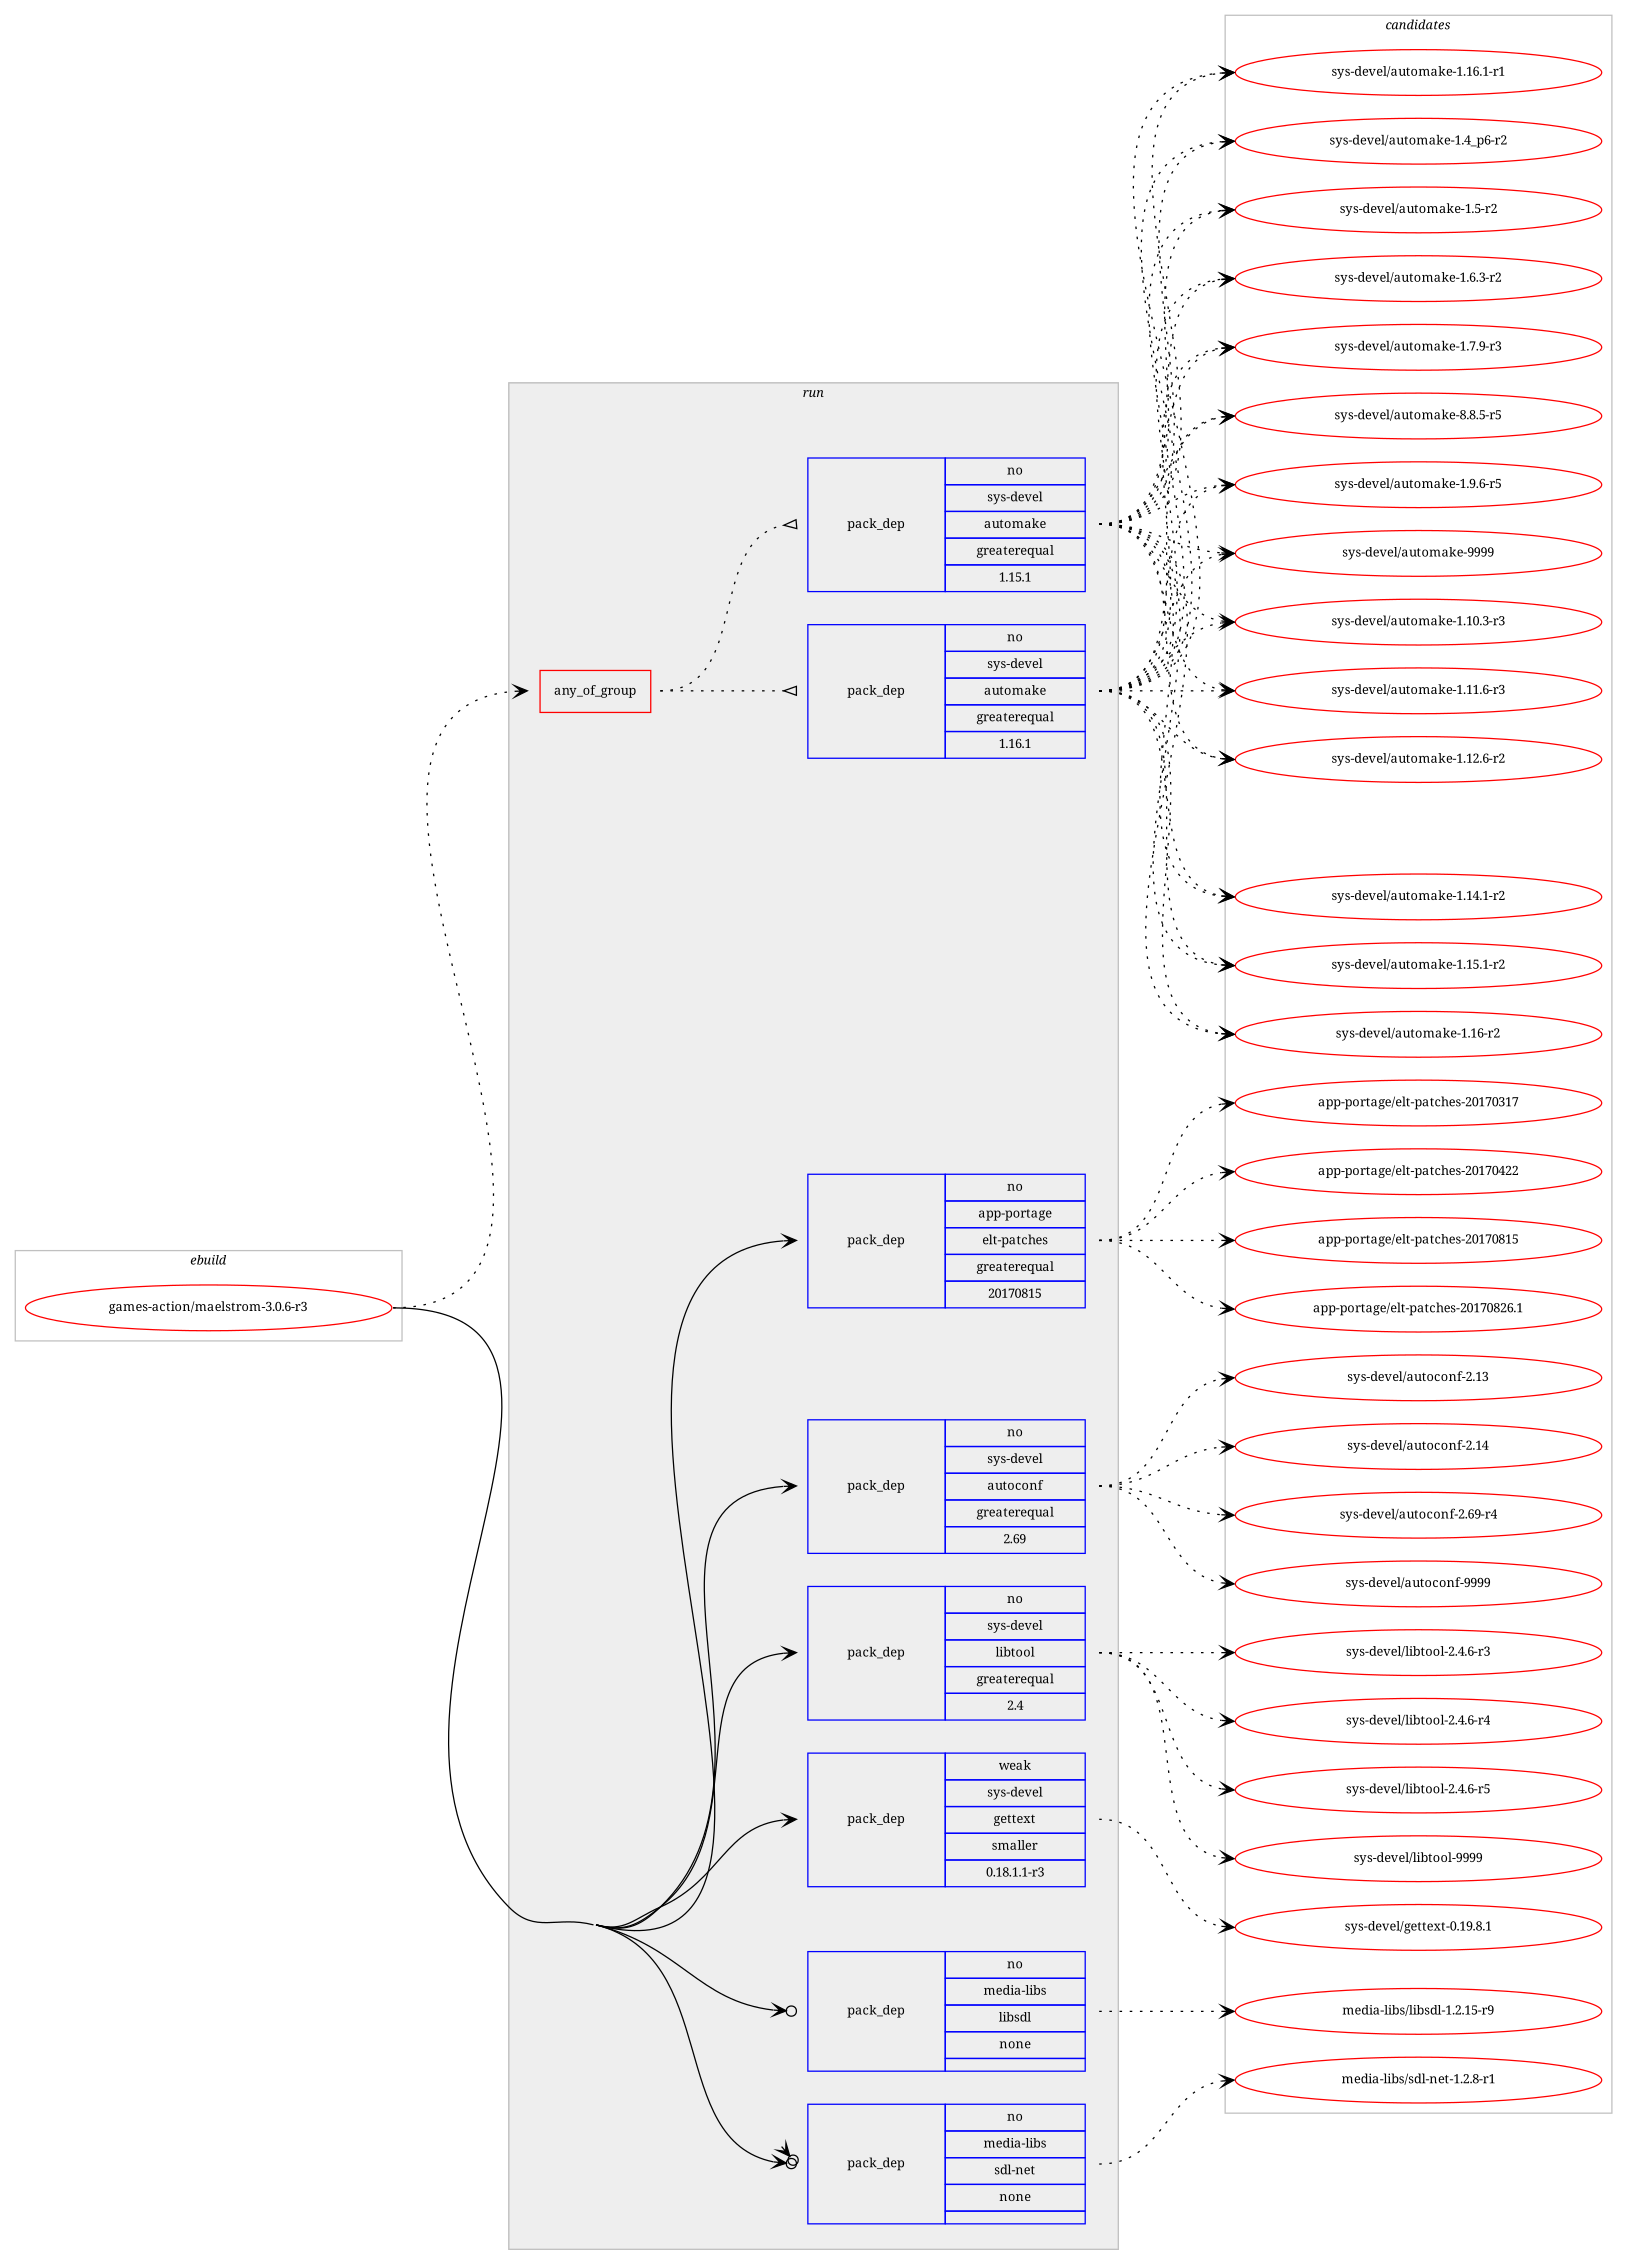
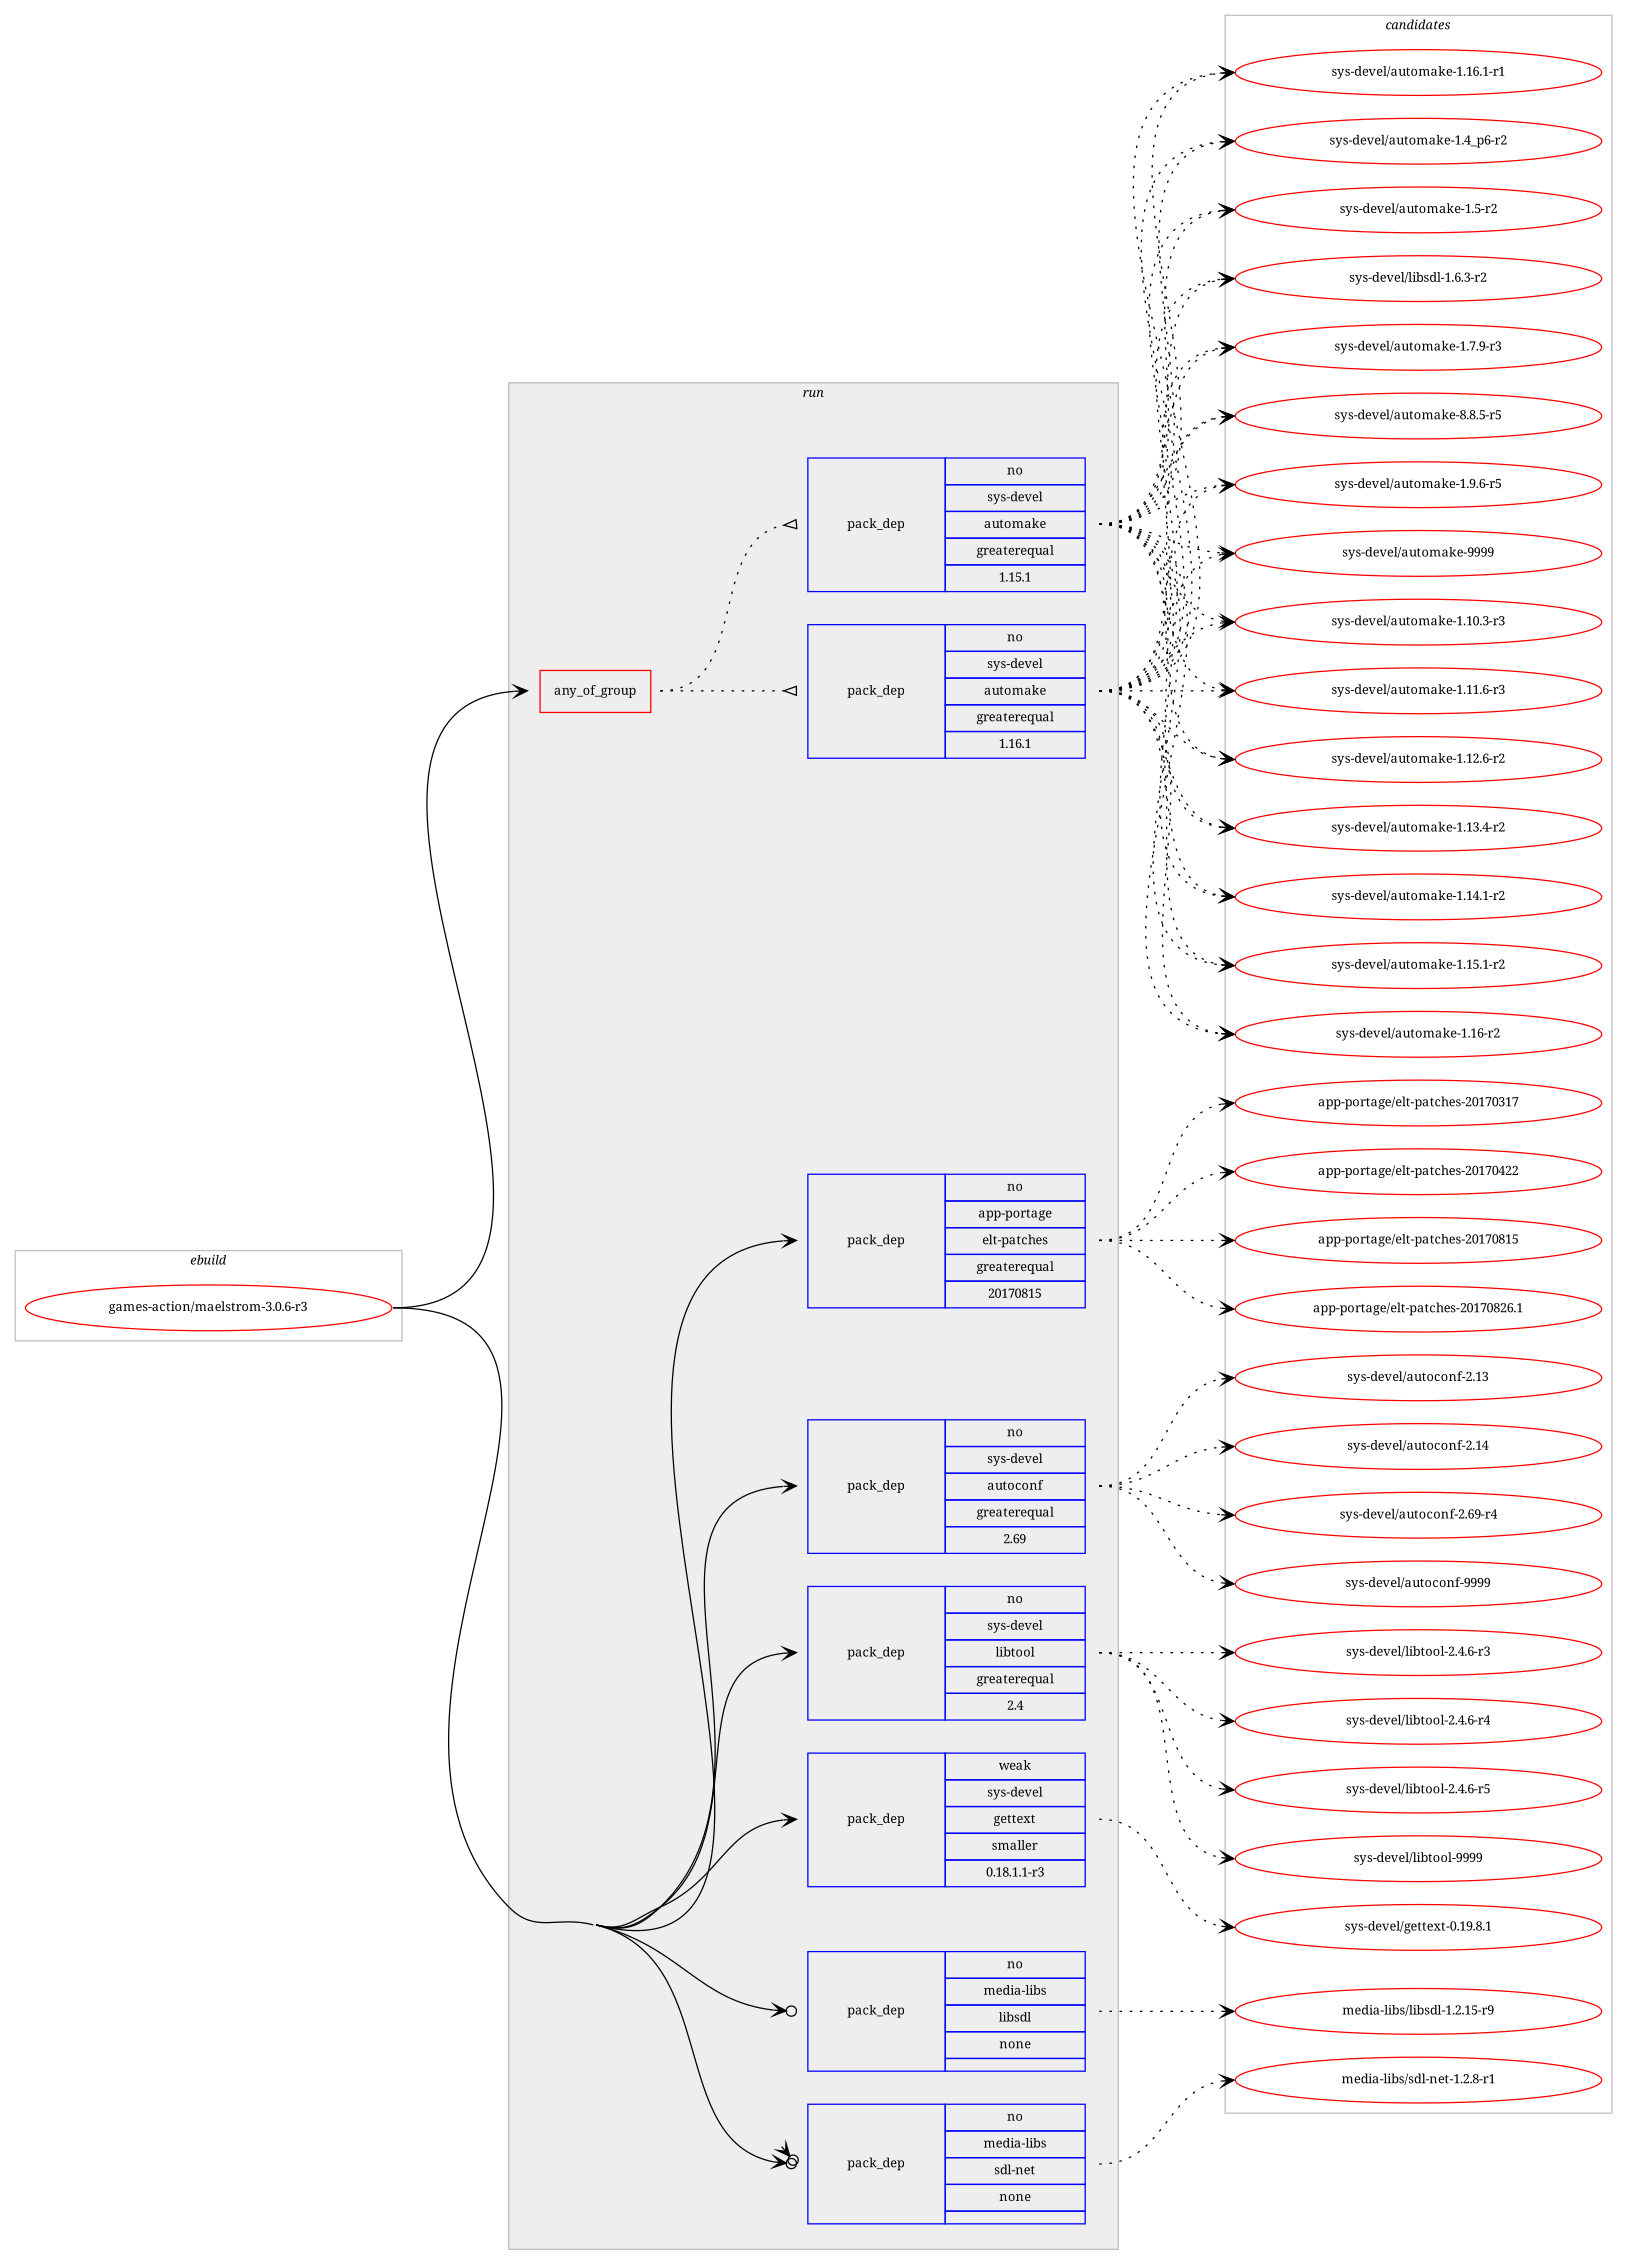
(1419, 279) -> (1419, 279)
none -> (1419, 828)
(462, 1006) -> (462, 1006)
